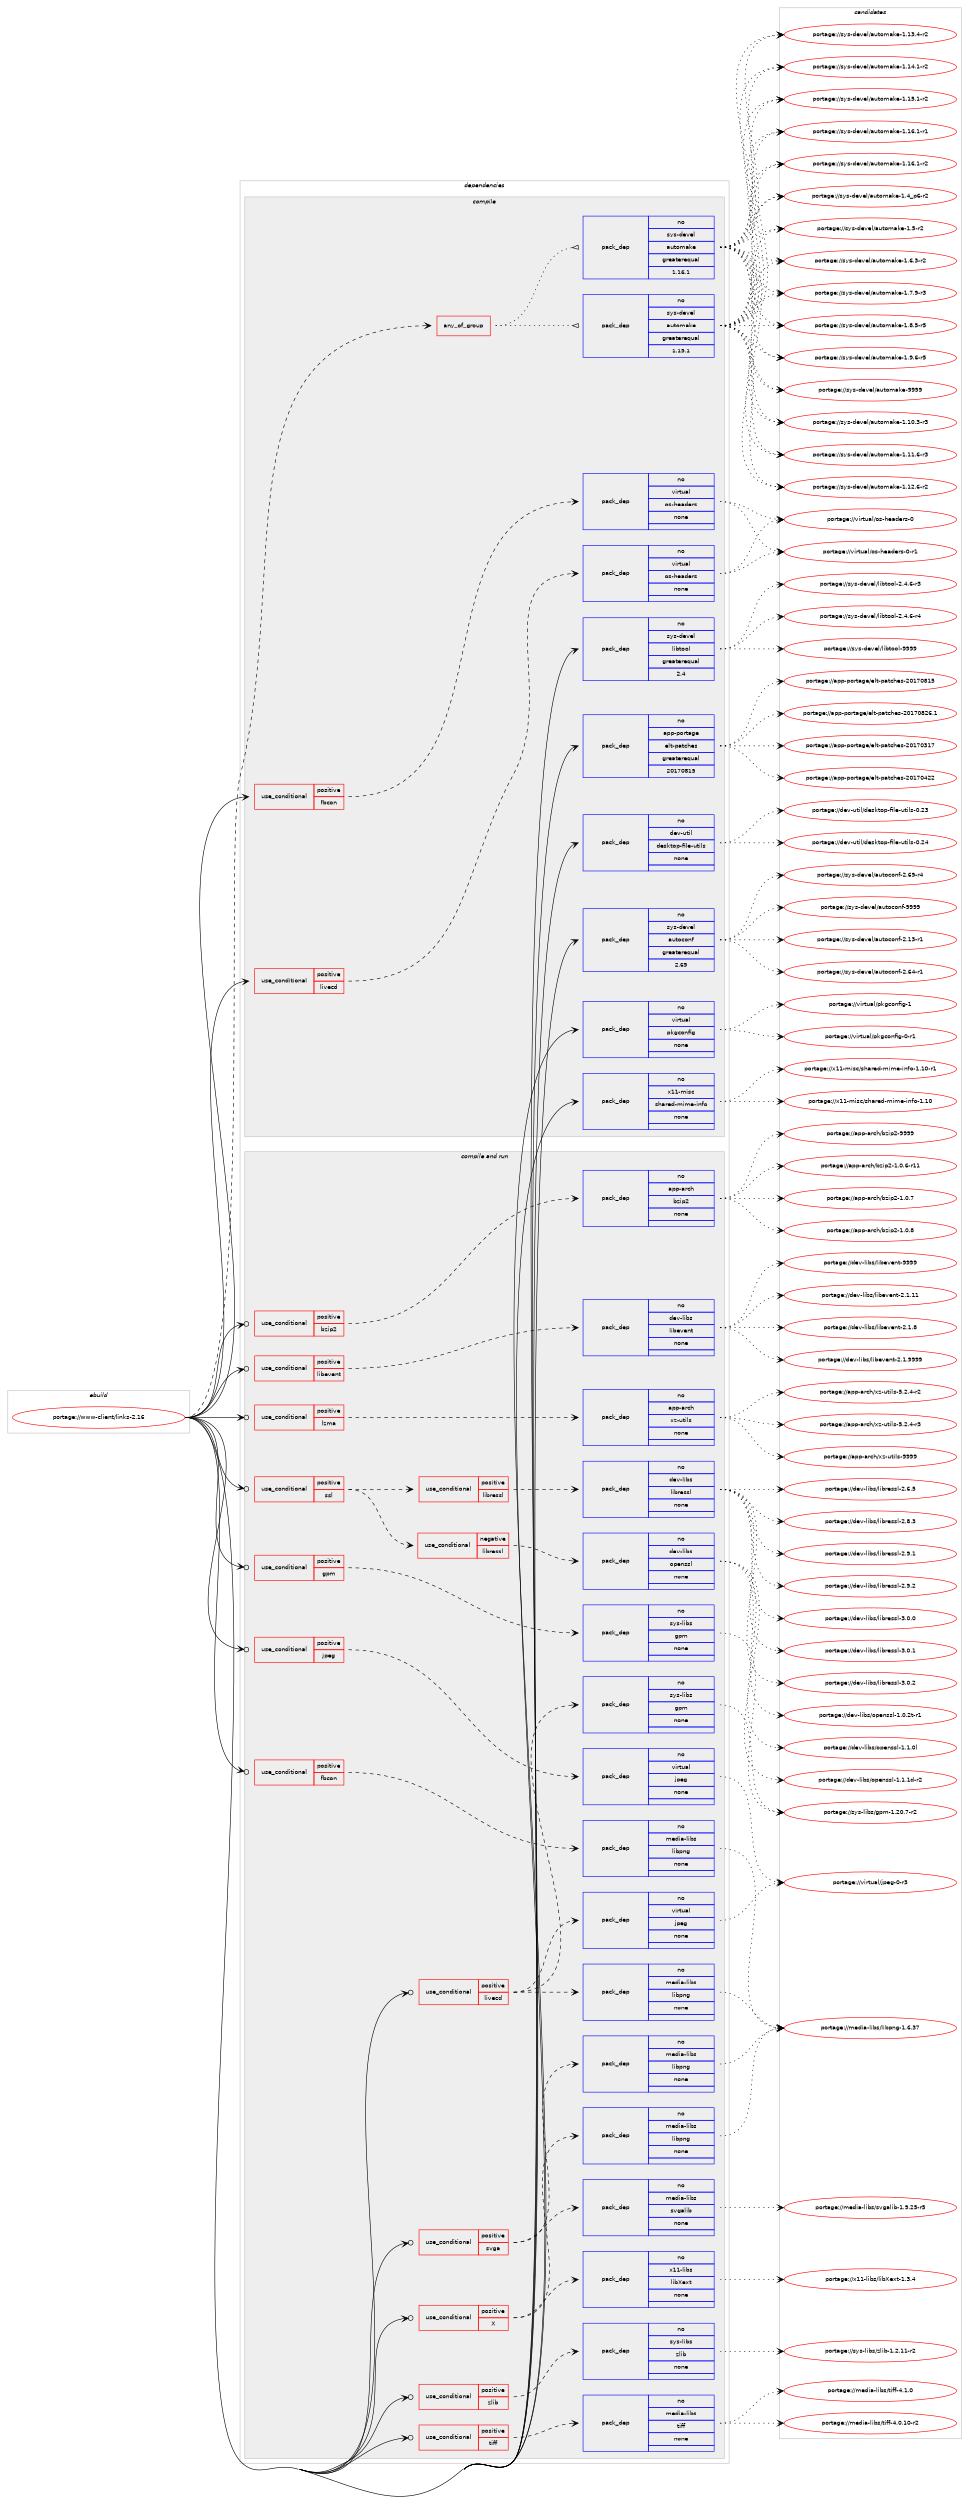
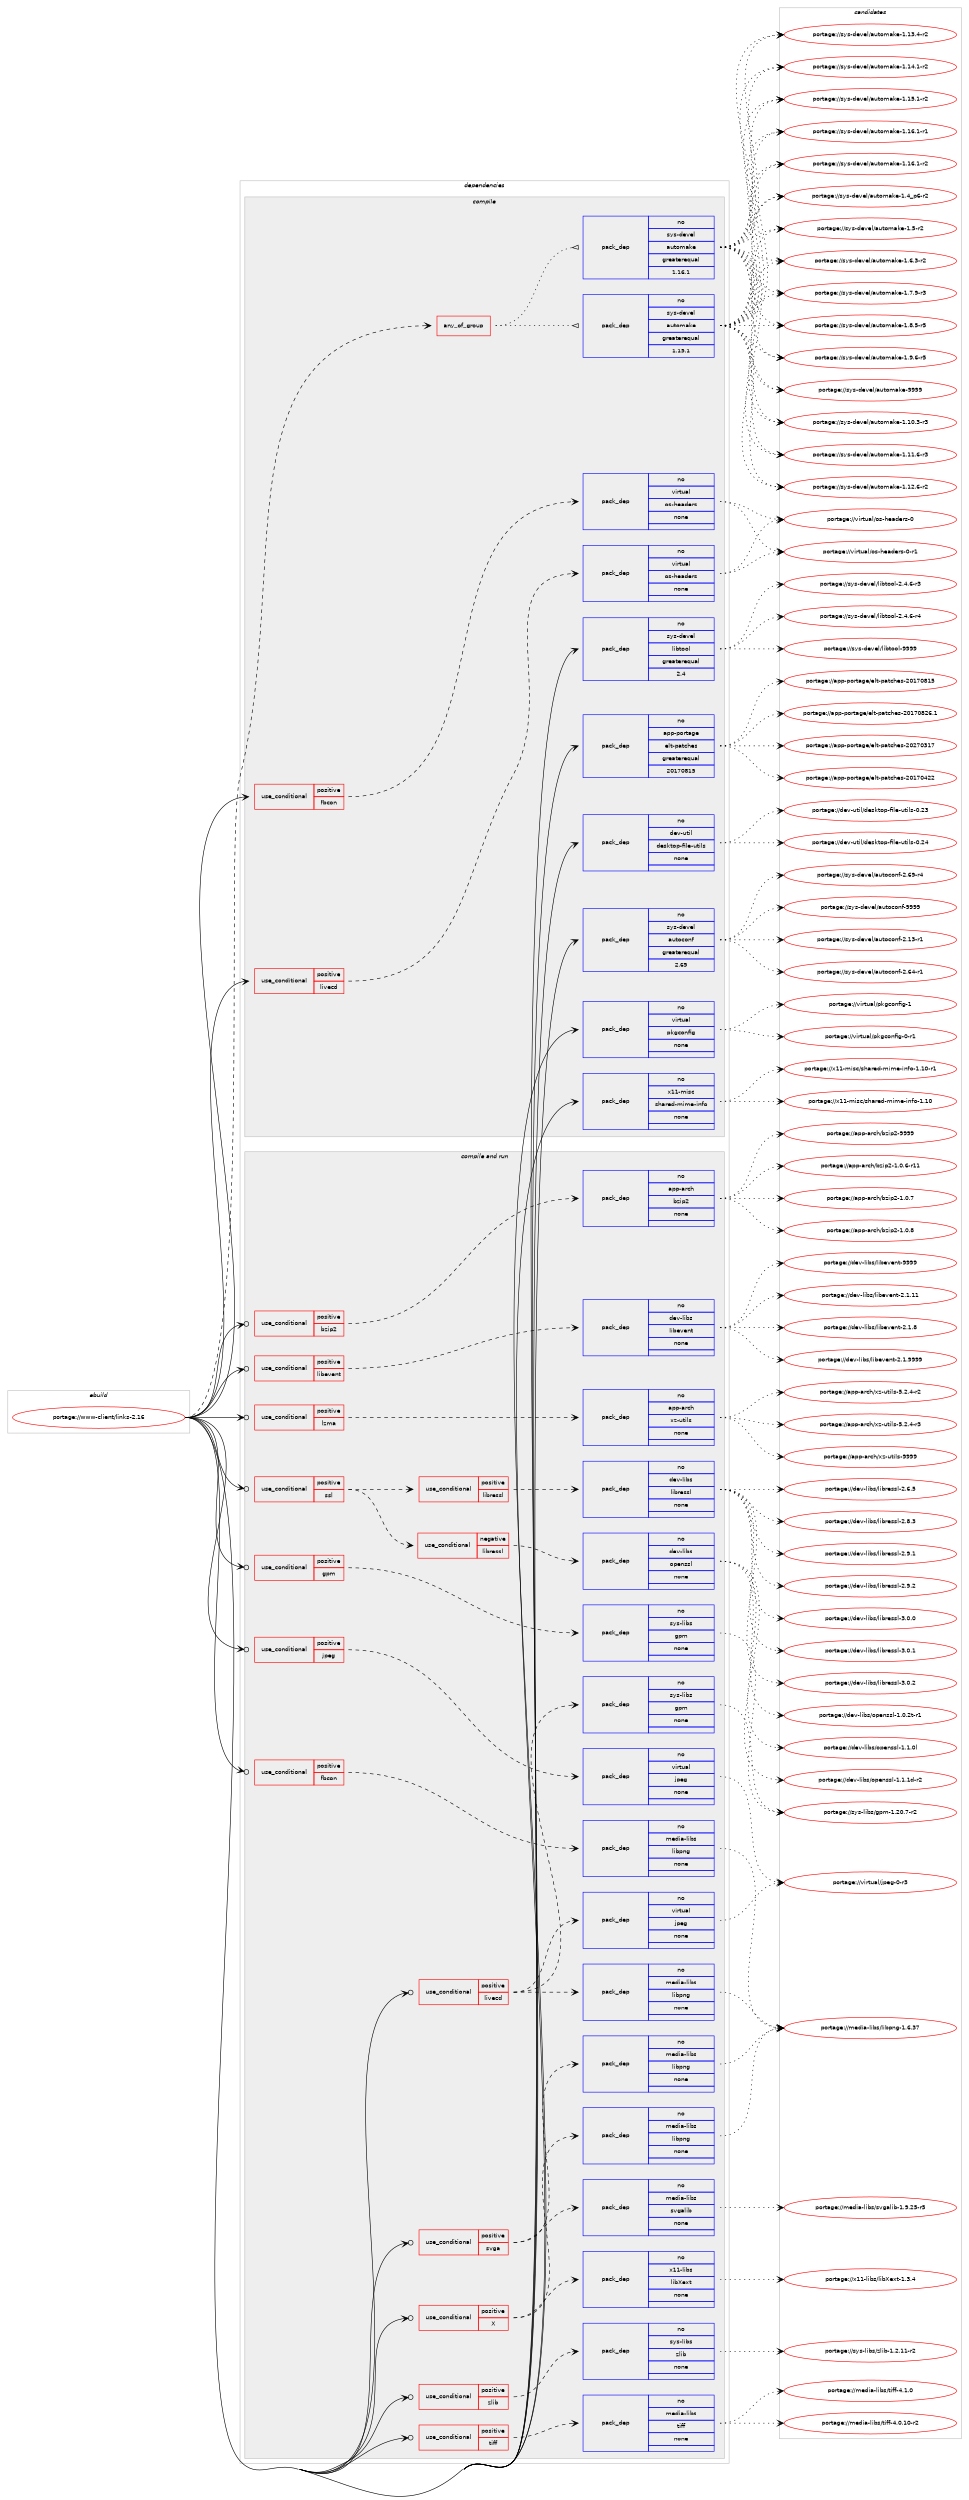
(870, 746) -> (870, 746)
